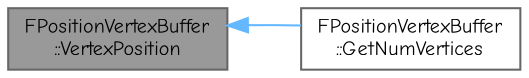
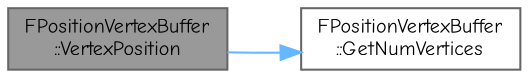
(275, 25) -> (254, 53)
